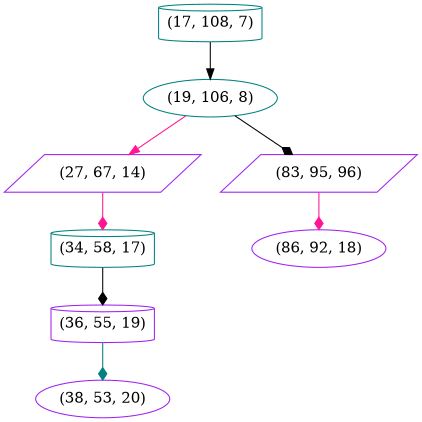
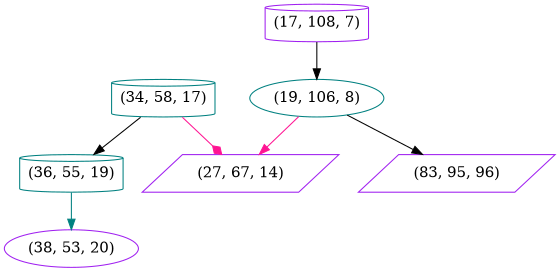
(210, 23) -> (317, 23)
(258, 132) -> (380, 132)
(103, 205) -> (197, 132)
(319, 249) -> none
(103, 280) -> (121, 133)
(103, 324) -> (71, 173)
(103, 355) -> (71, 206)
